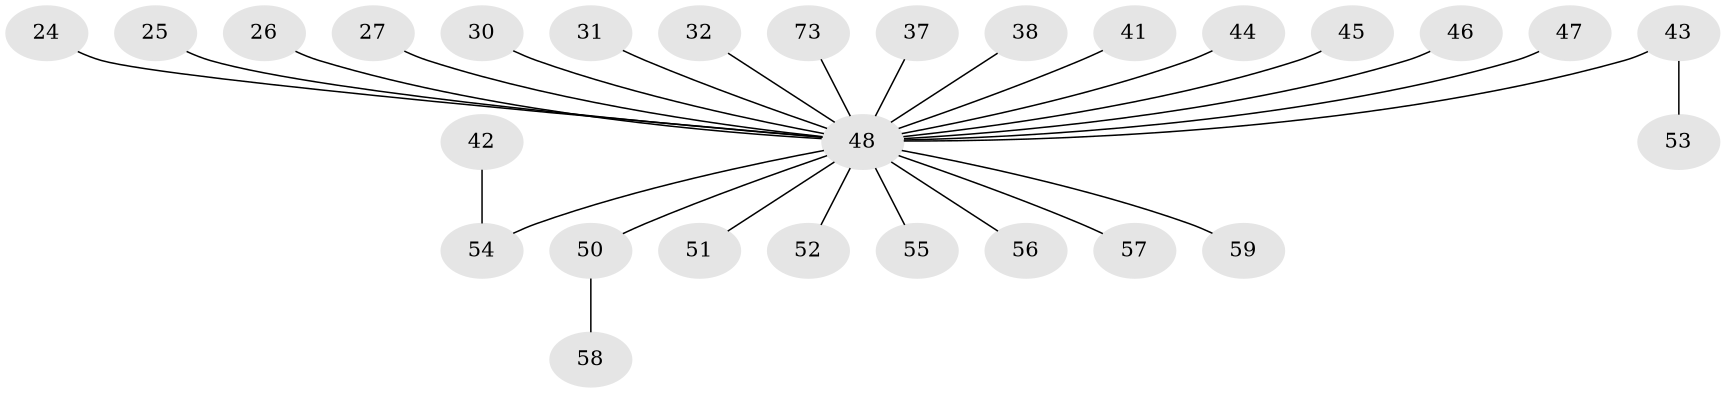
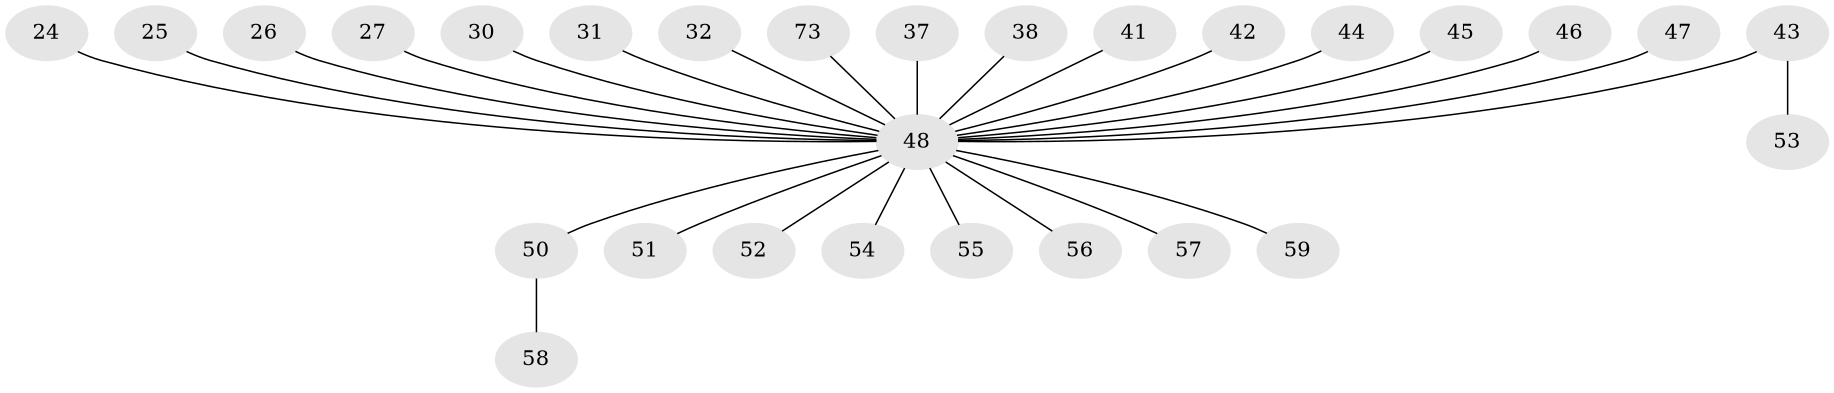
(482, 197) -> (1085, 96)
